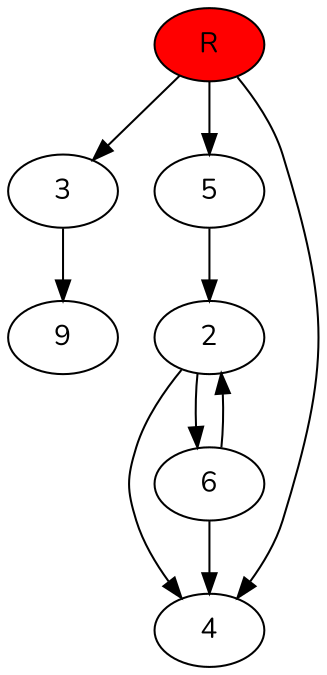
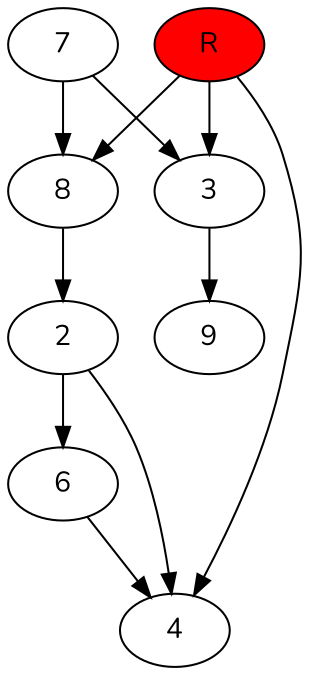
none -> (63, 45)
(209, 191) -> (63, 191)
(223, 421) -> none
